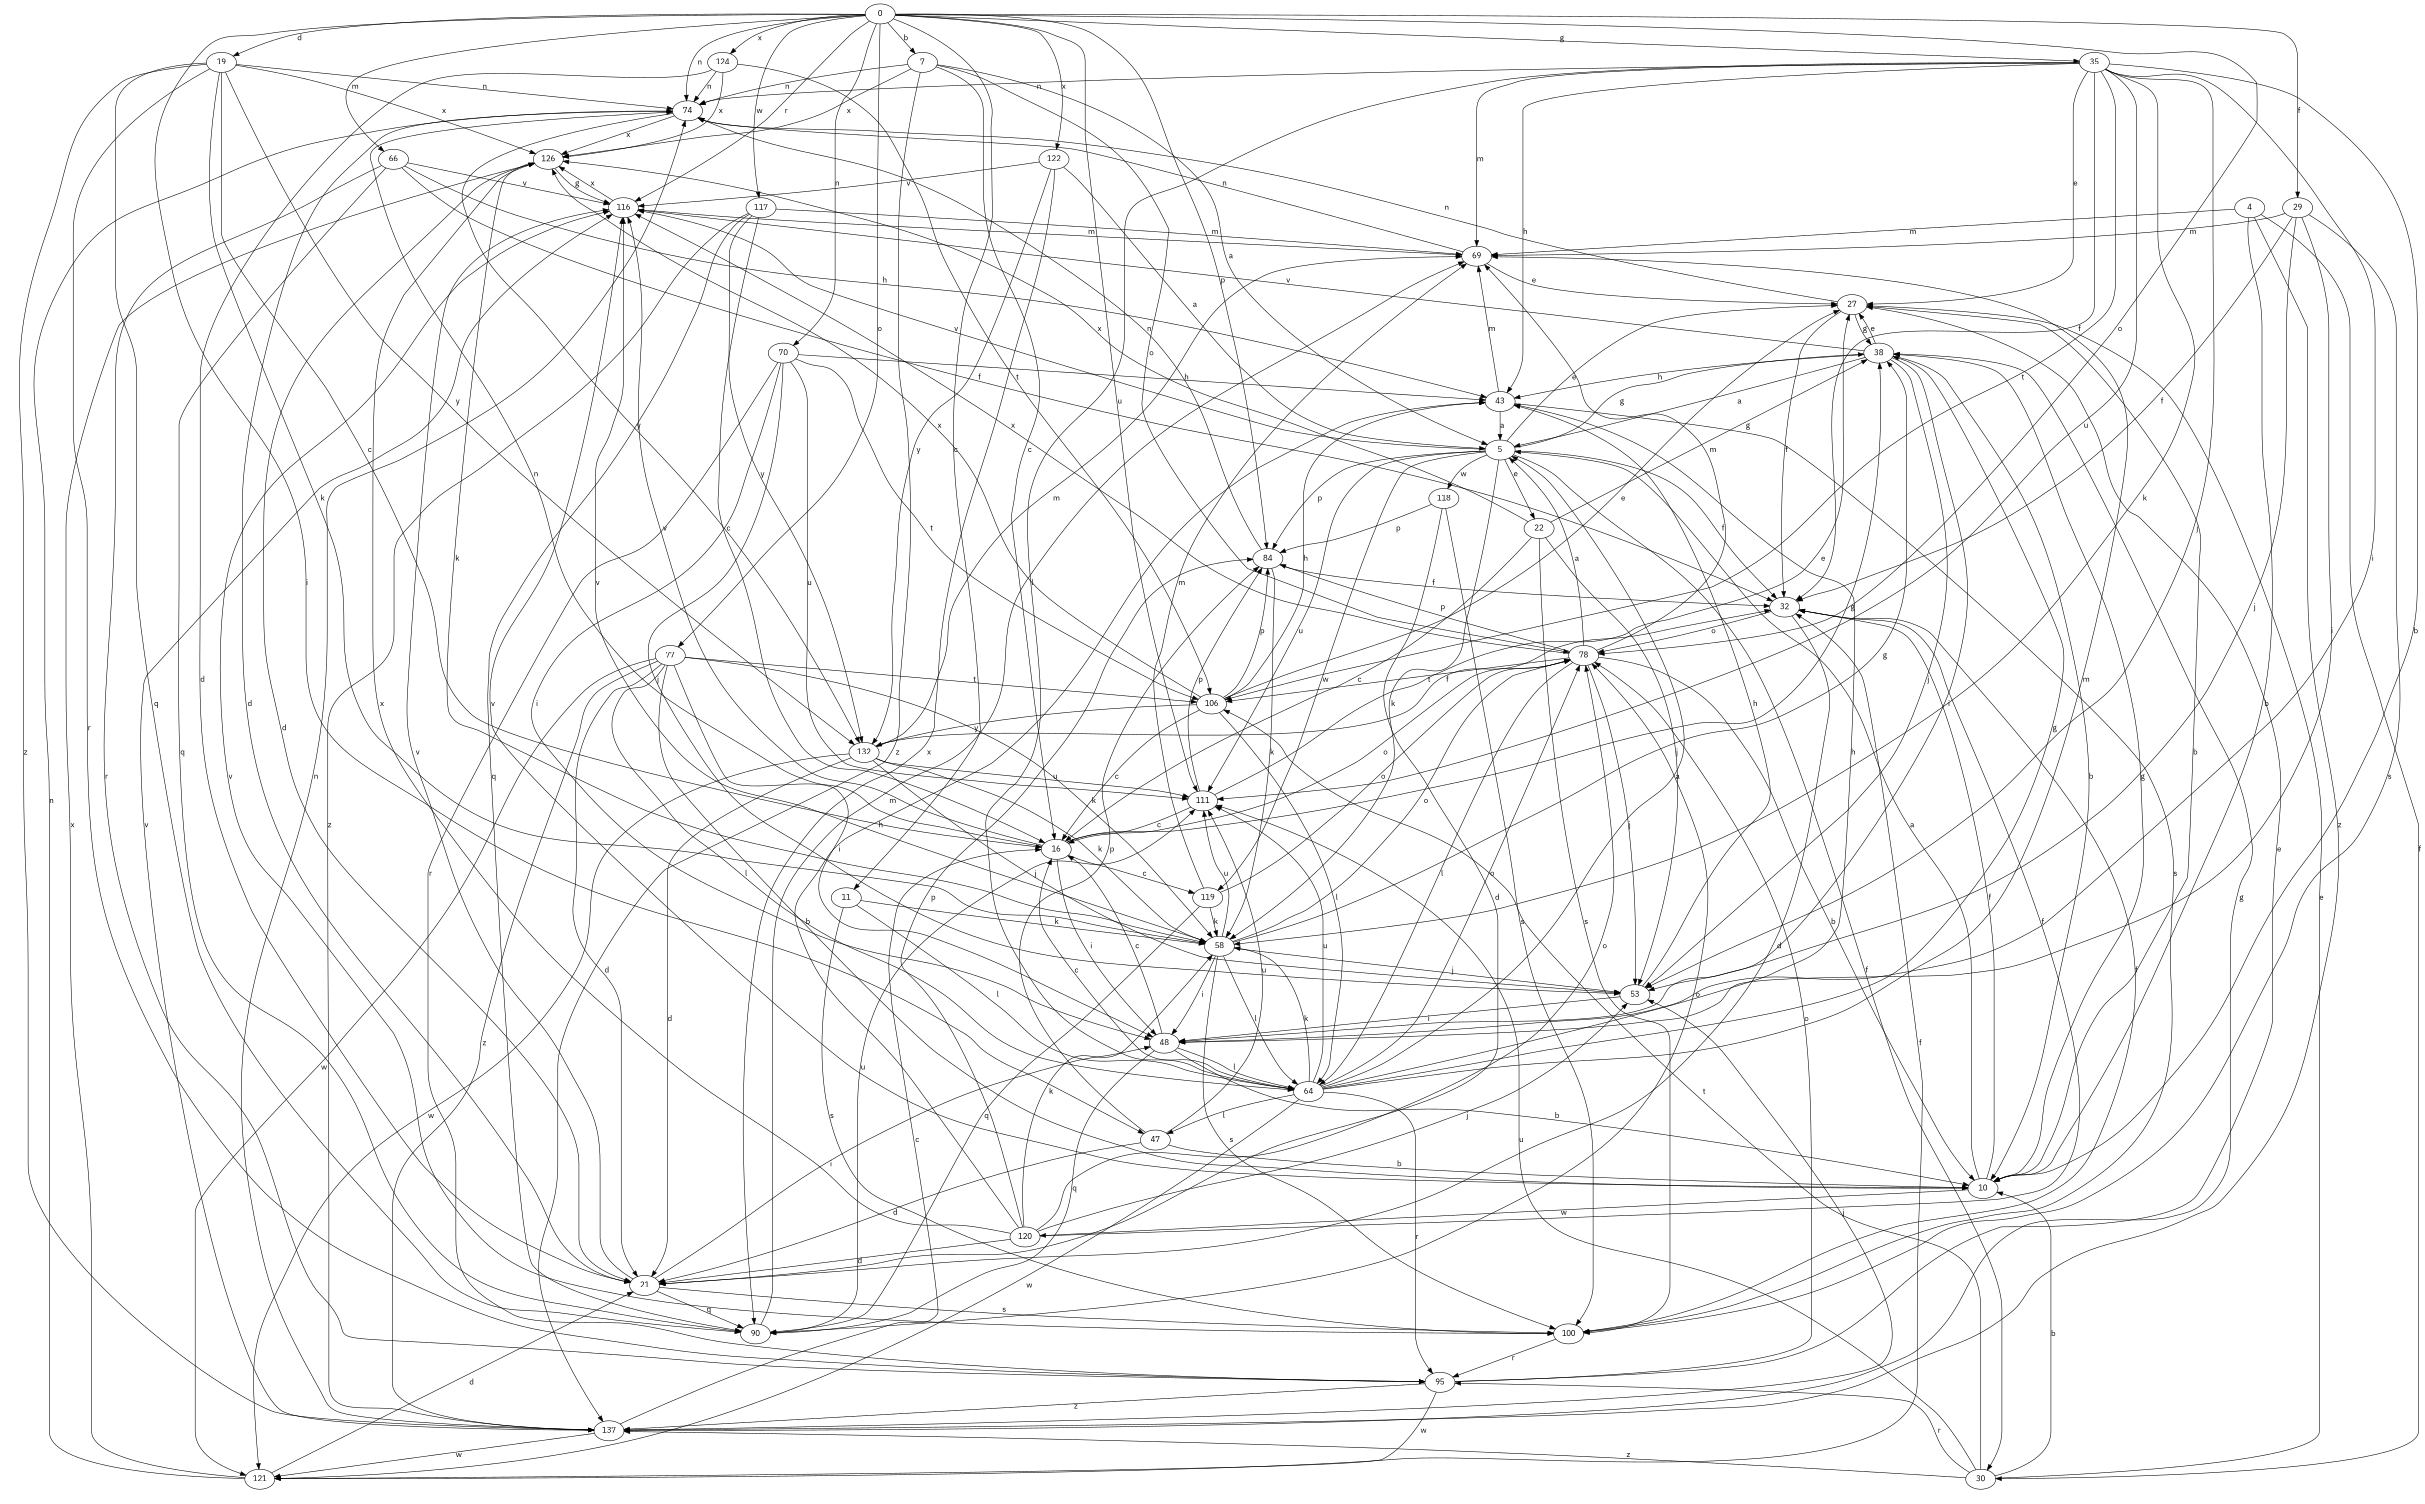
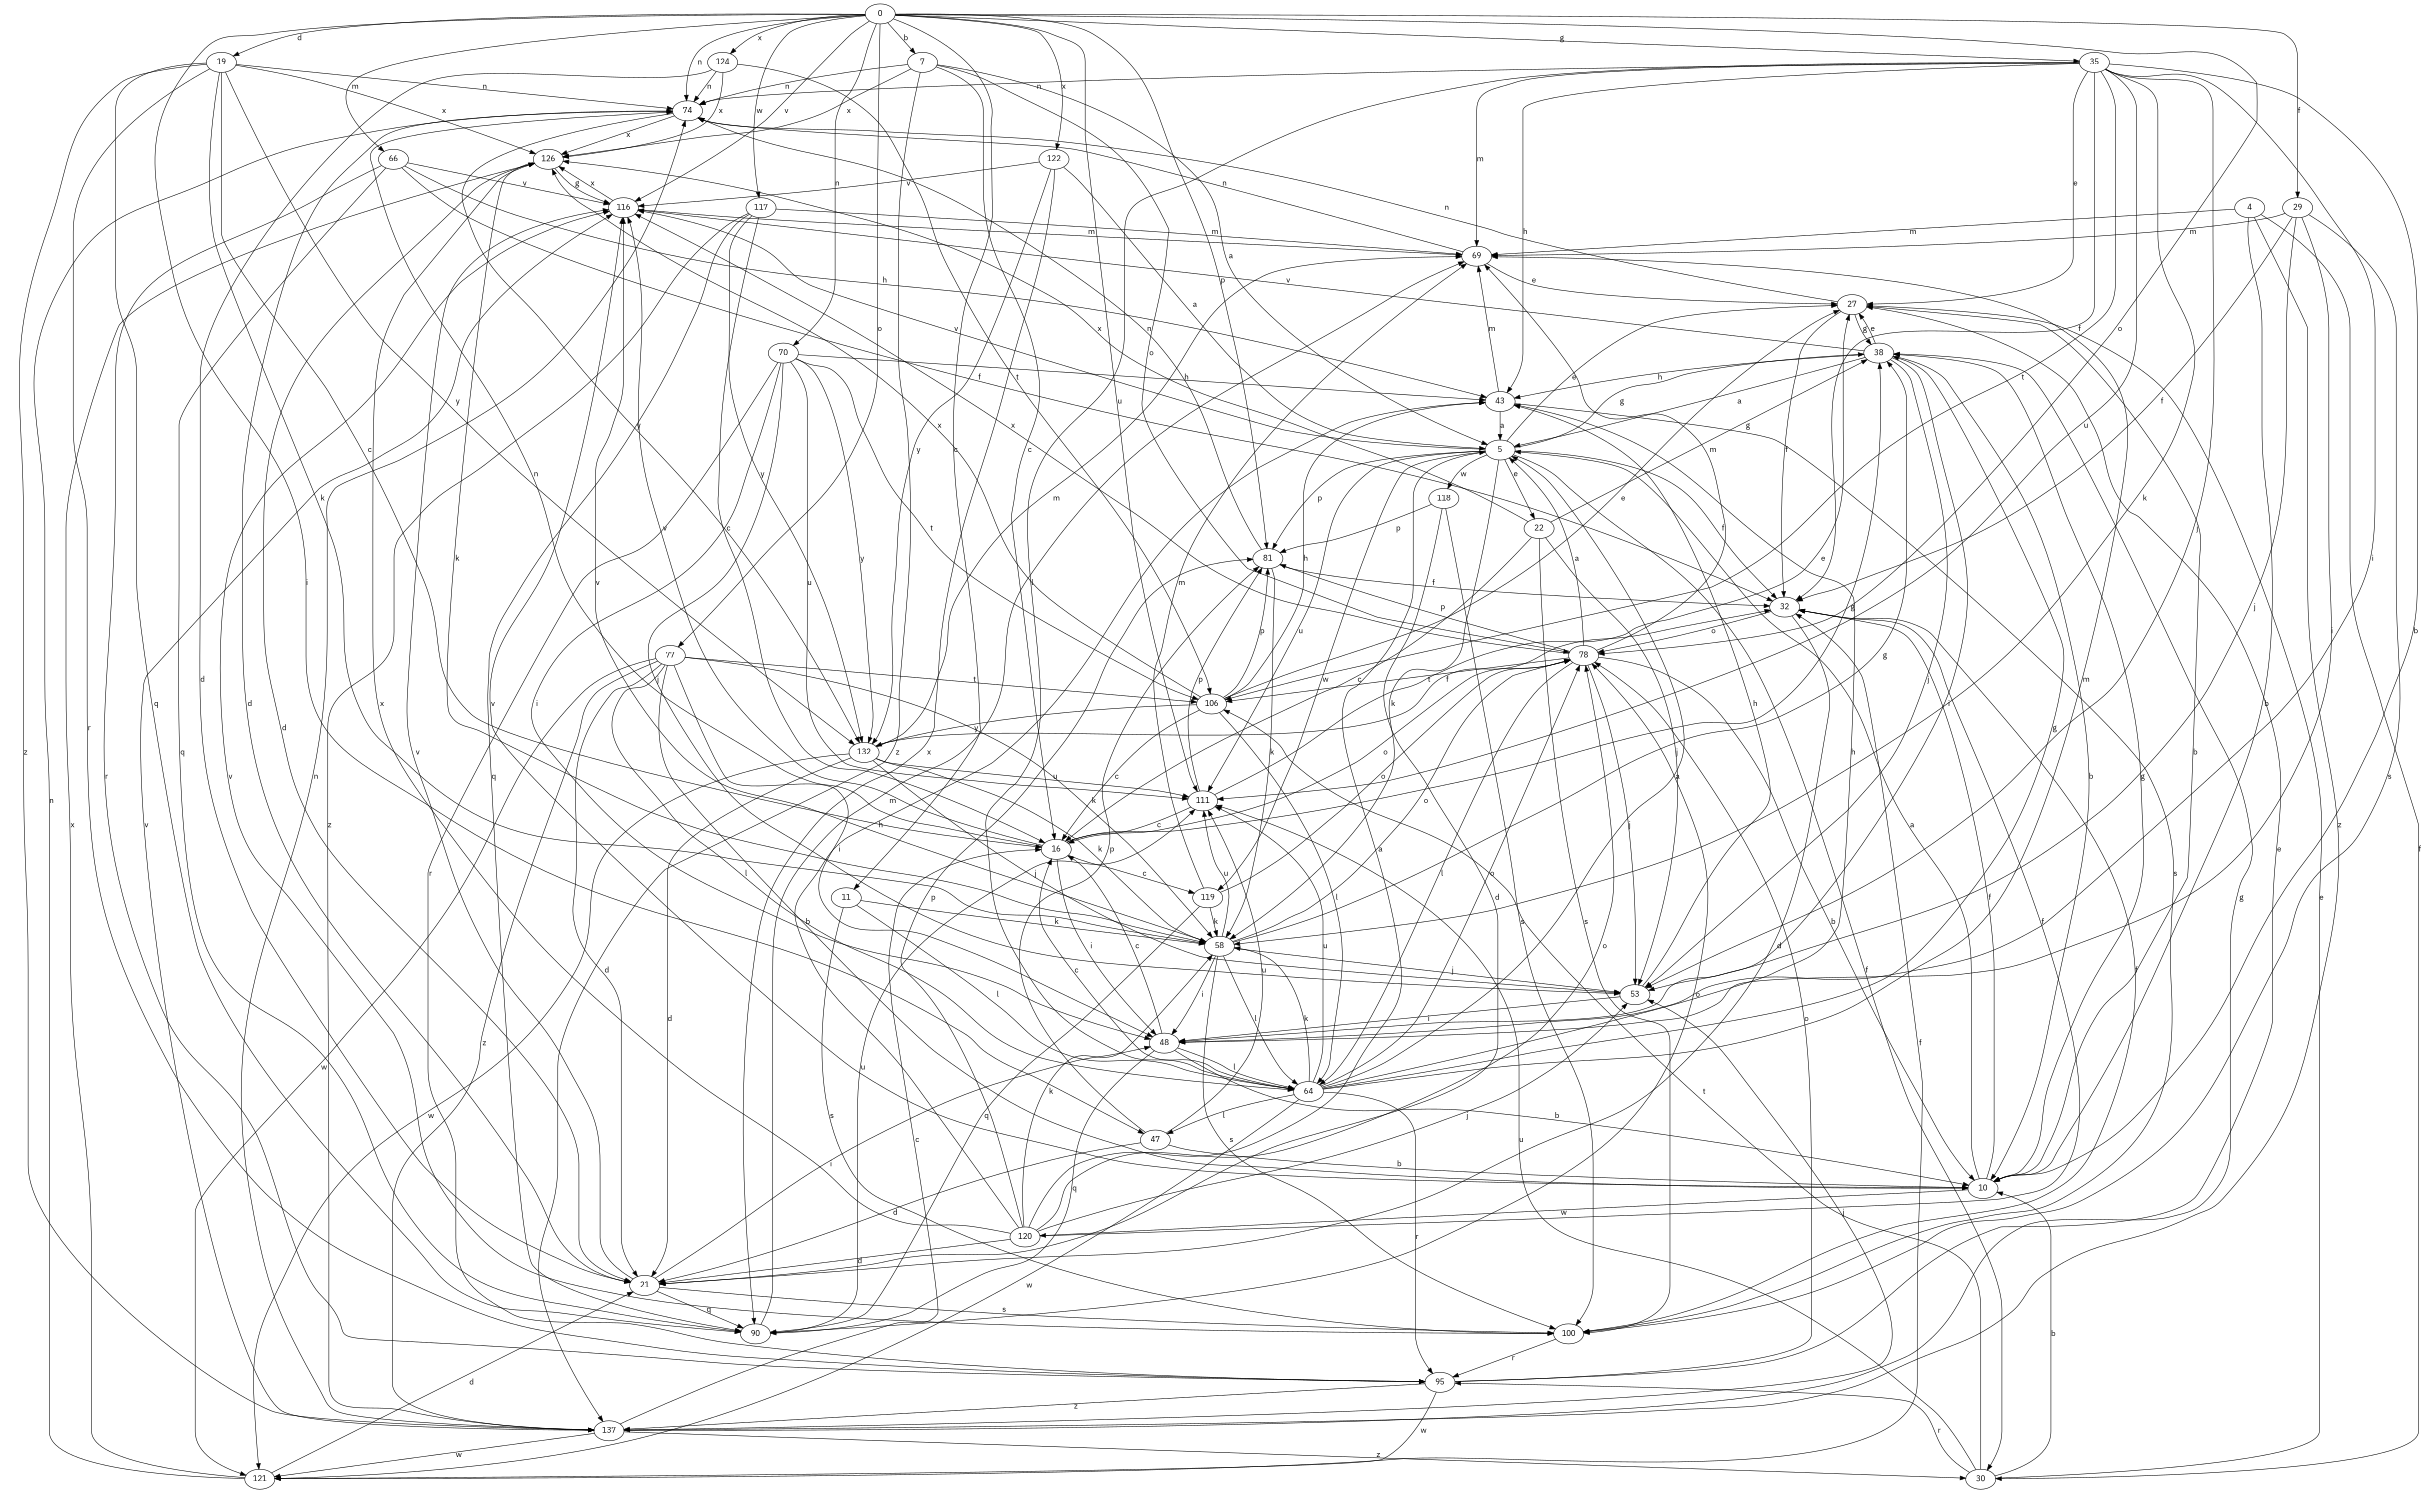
(786, 111) -> (786, 111)
none -> (857, 540)
(1268, 559) -> (1268, 559)
none -> (1399, 953)
(1298, 1446) -> (1292, 1455)
